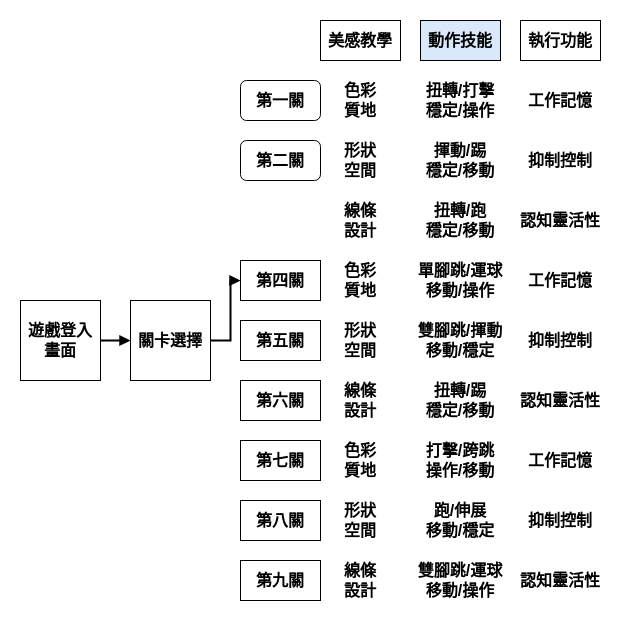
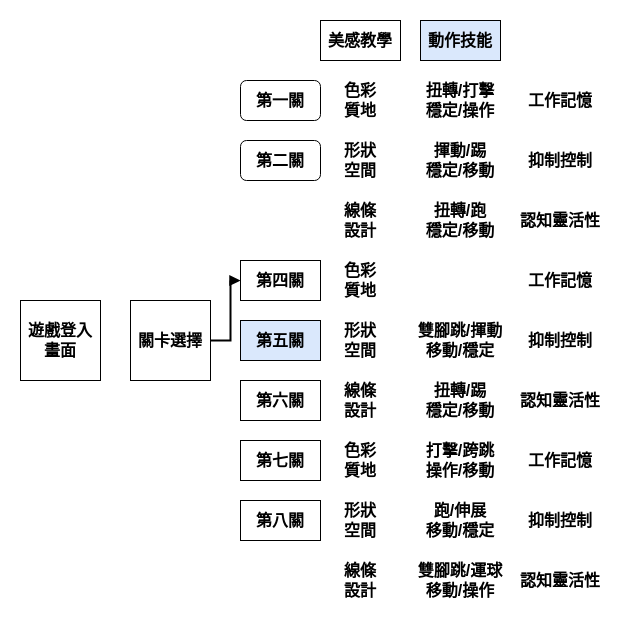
(561, 41) -> none
(461, 281) -> none
(120, 341) -> none
(281, 341) -> (281, 341)
(281, 581) -> none
